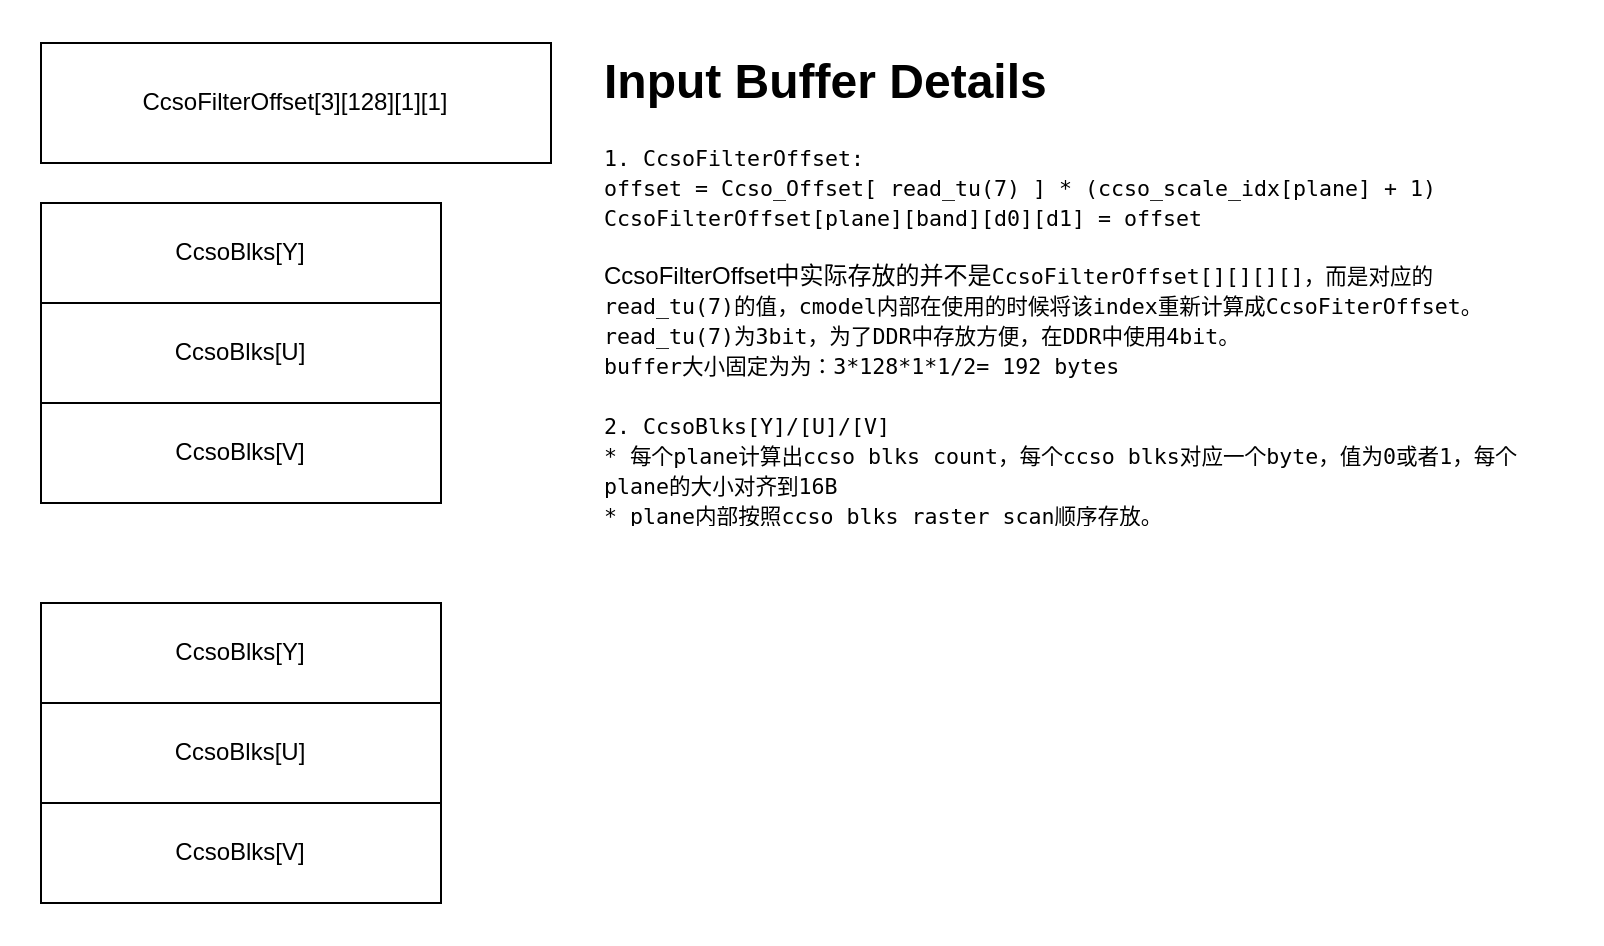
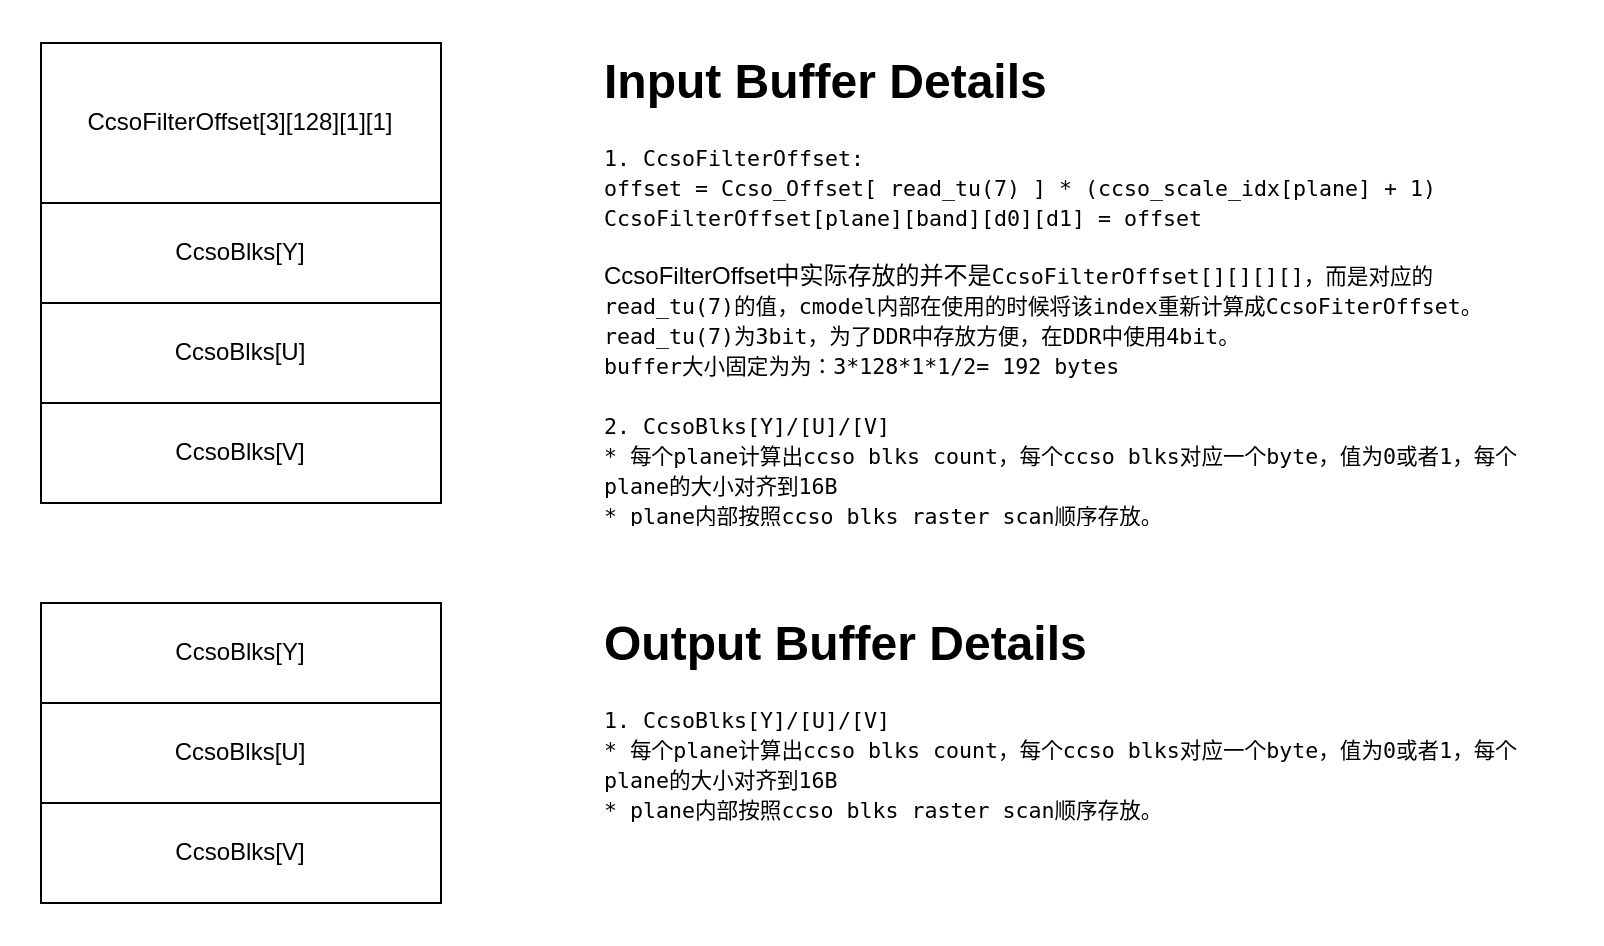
(296, 103) -> (241, 123)
none -> (1081, 753)
